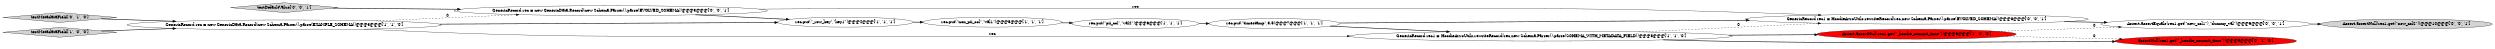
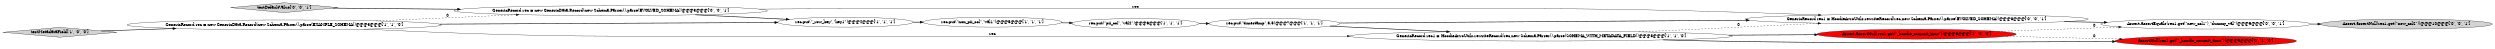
(60, 18) -> none
